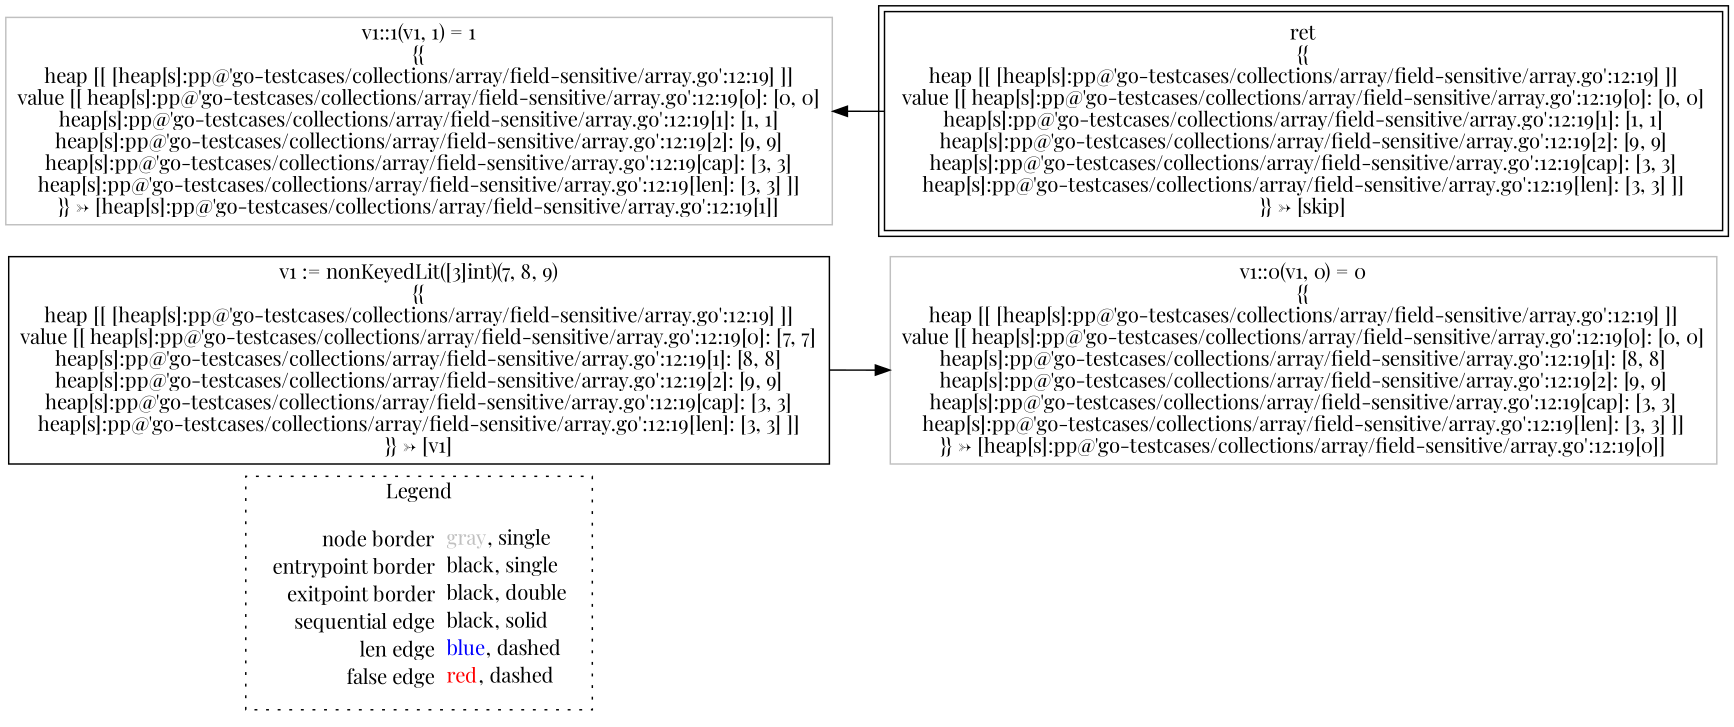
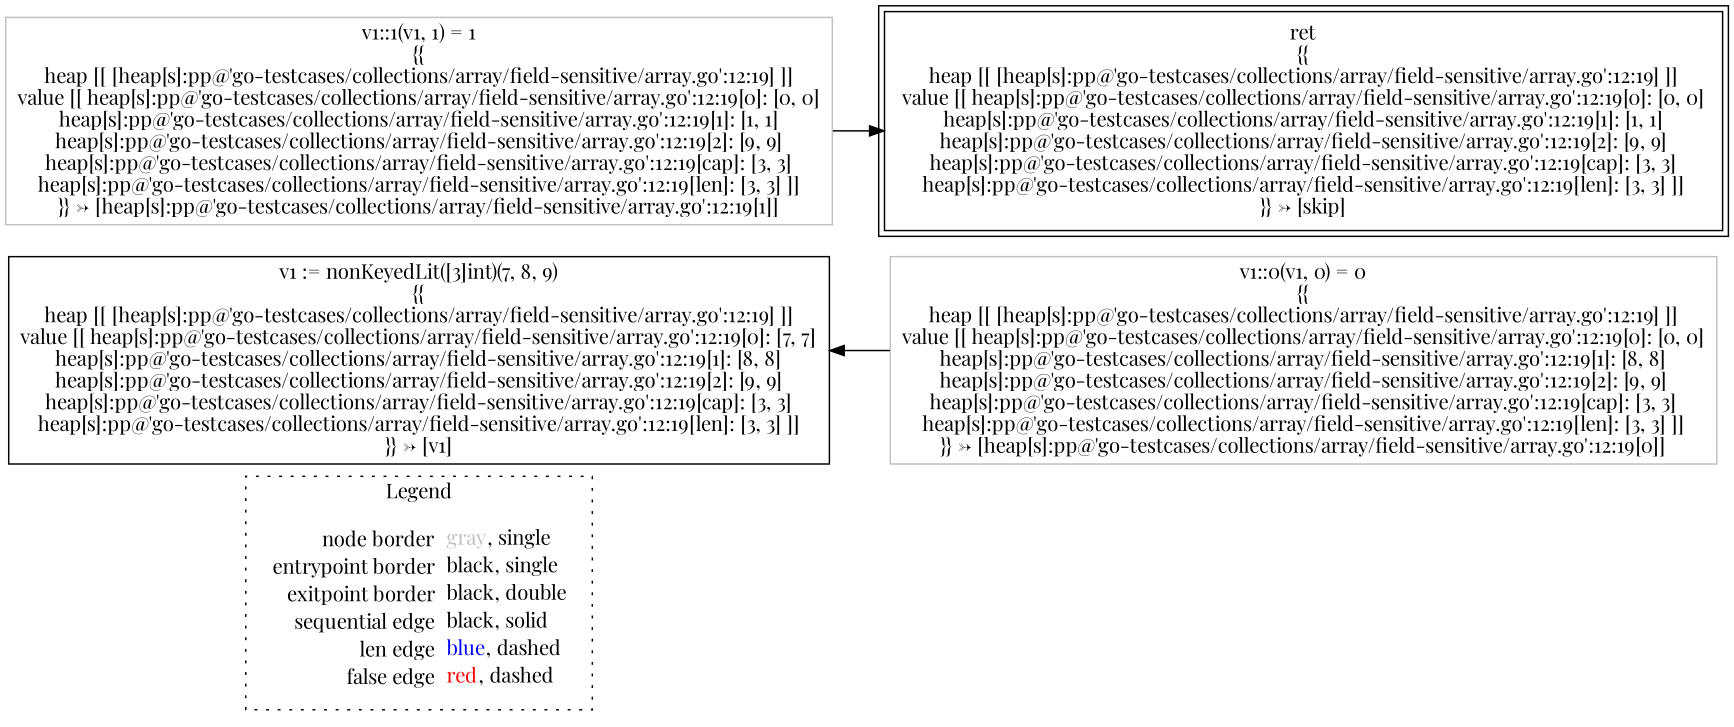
(866, 111) -> (851, 131)
(852, 370) -> (867, 351)
